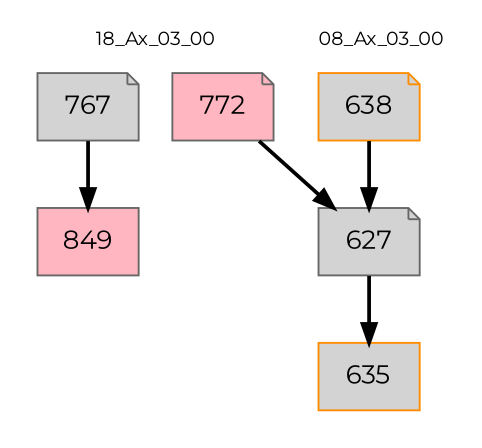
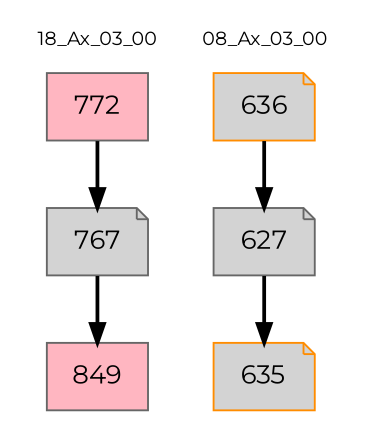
(223, 107) -> (97, 107)
(369, 107) -> (264, 107)
(277, 157) -> (97, 165)
(369, 377) -> (264, 377)
